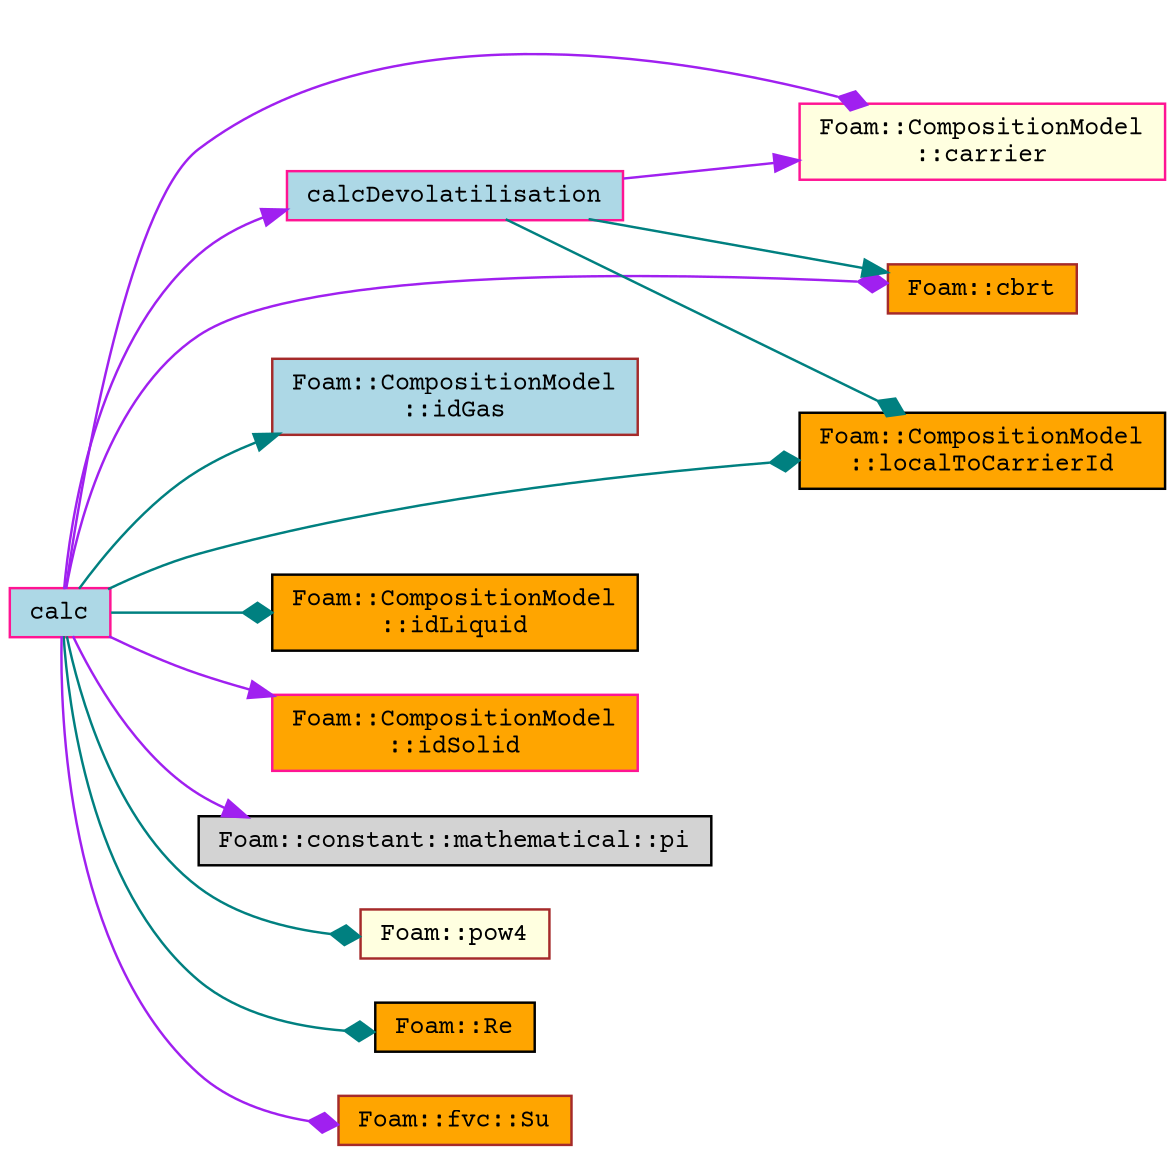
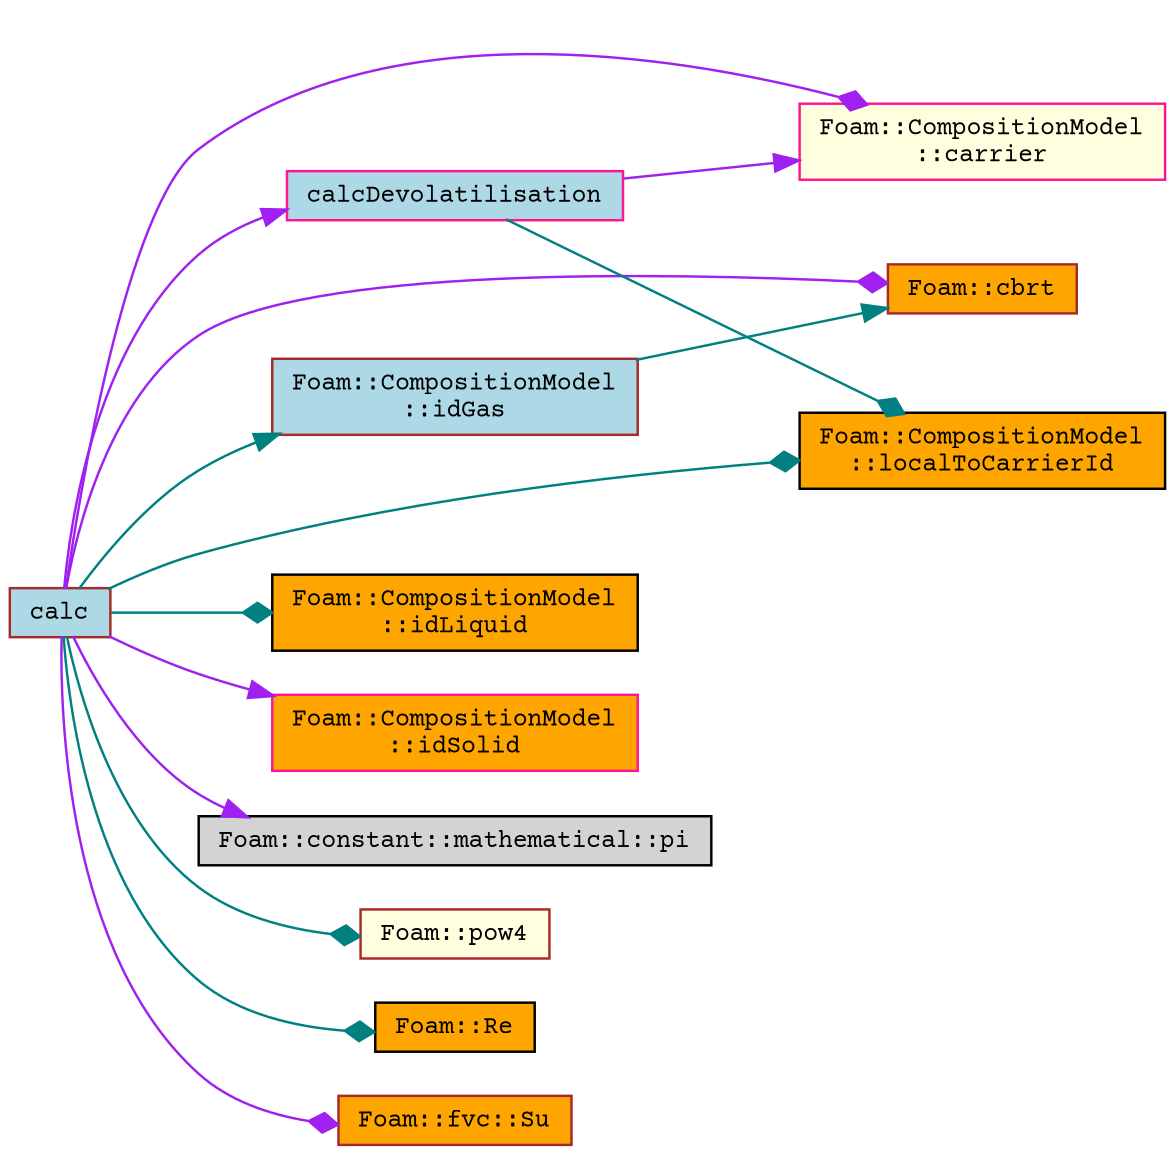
(726, 244) -> (772, 332)
(60, 613) -> (60, 613)
